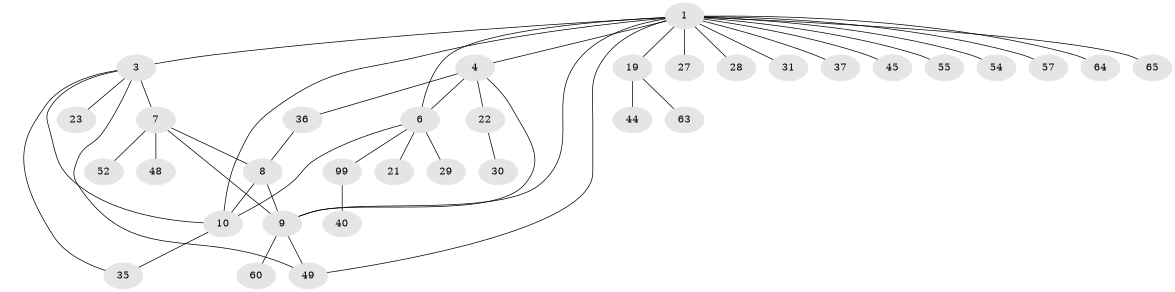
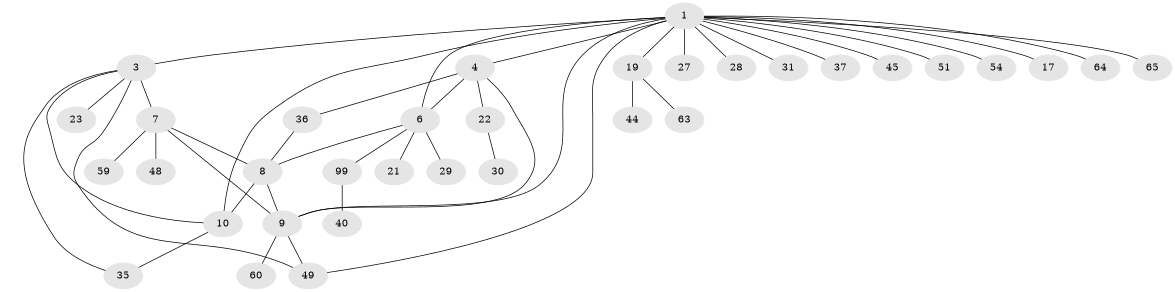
(945, 68) -> (945, 68)
(1049, 68) -> (1049, 68)
(314, 160) -> (340, 143)
(104, 172) -> (104, 172)
